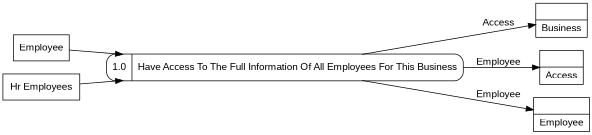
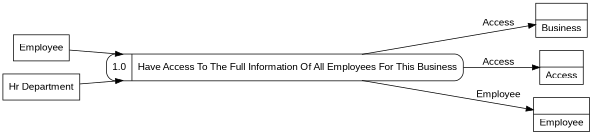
(498, 62) -> (498, 62)
(41, 87) -> (41, 87)
